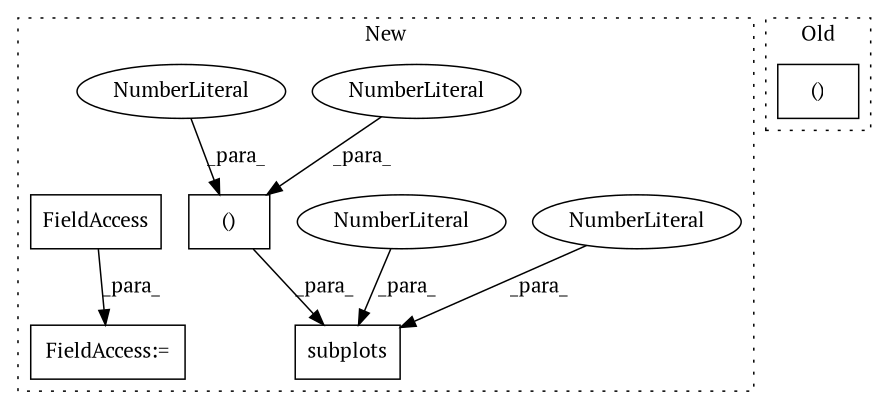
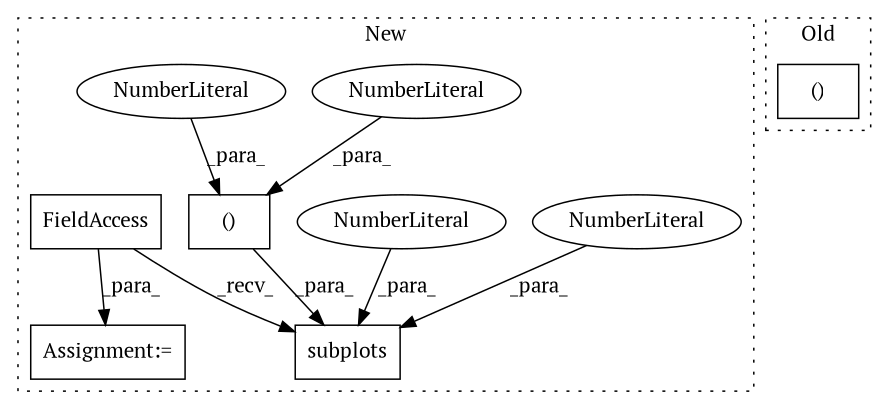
none -> (205, 292)
(108, 352) -> (108, 352)
